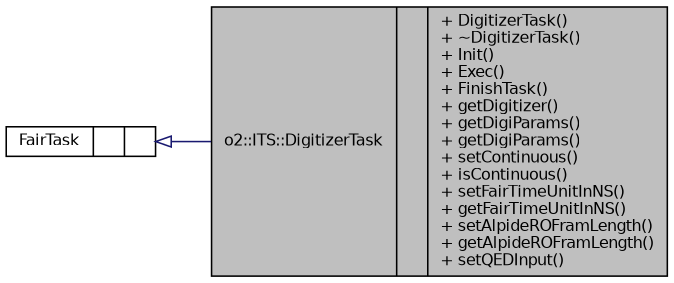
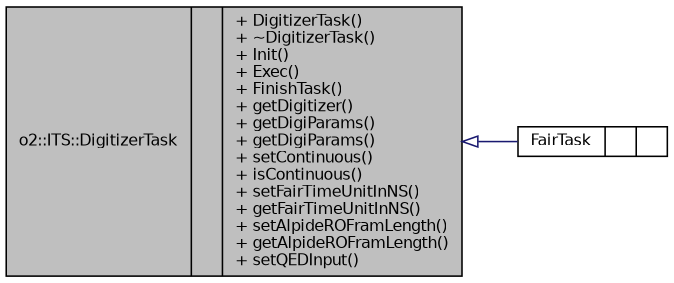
(191, 142) -> (498, 142)
